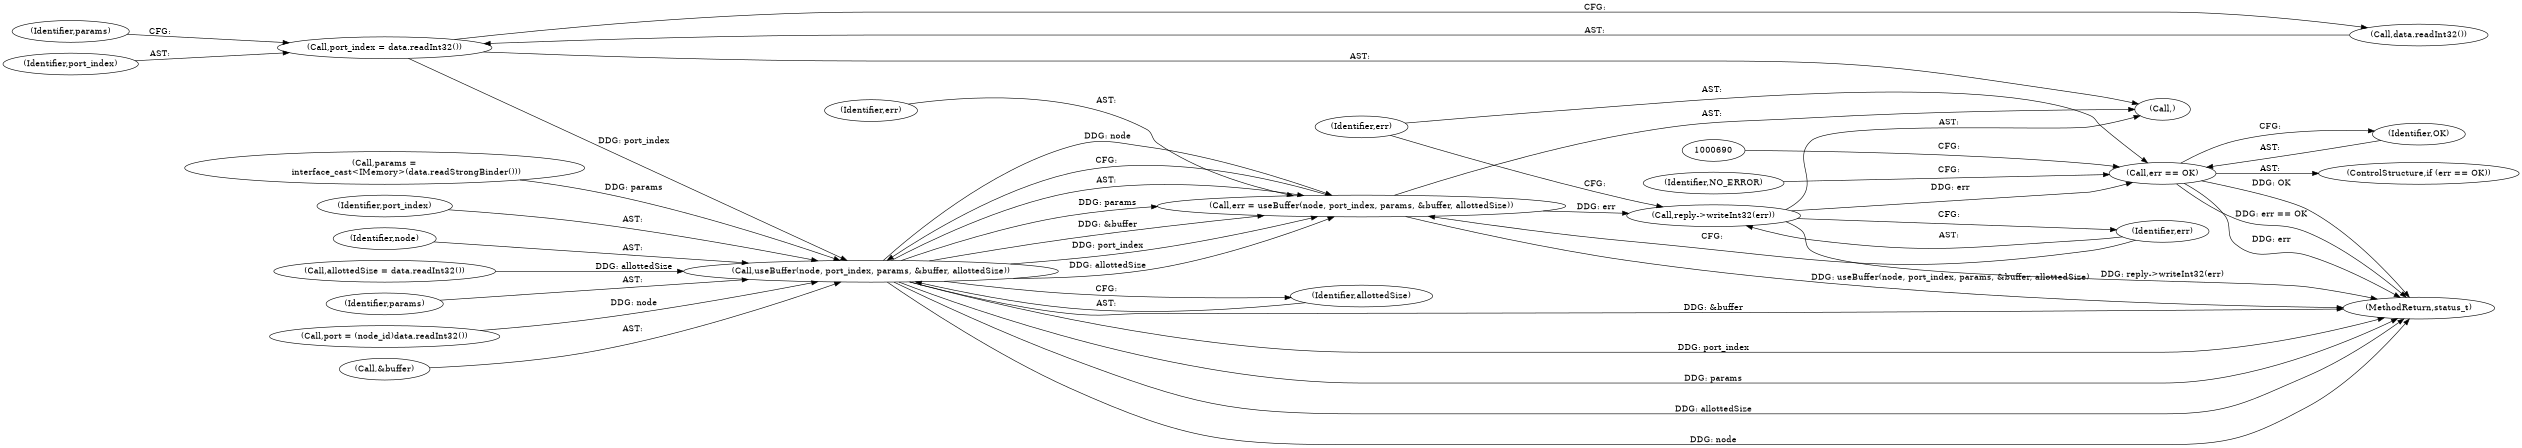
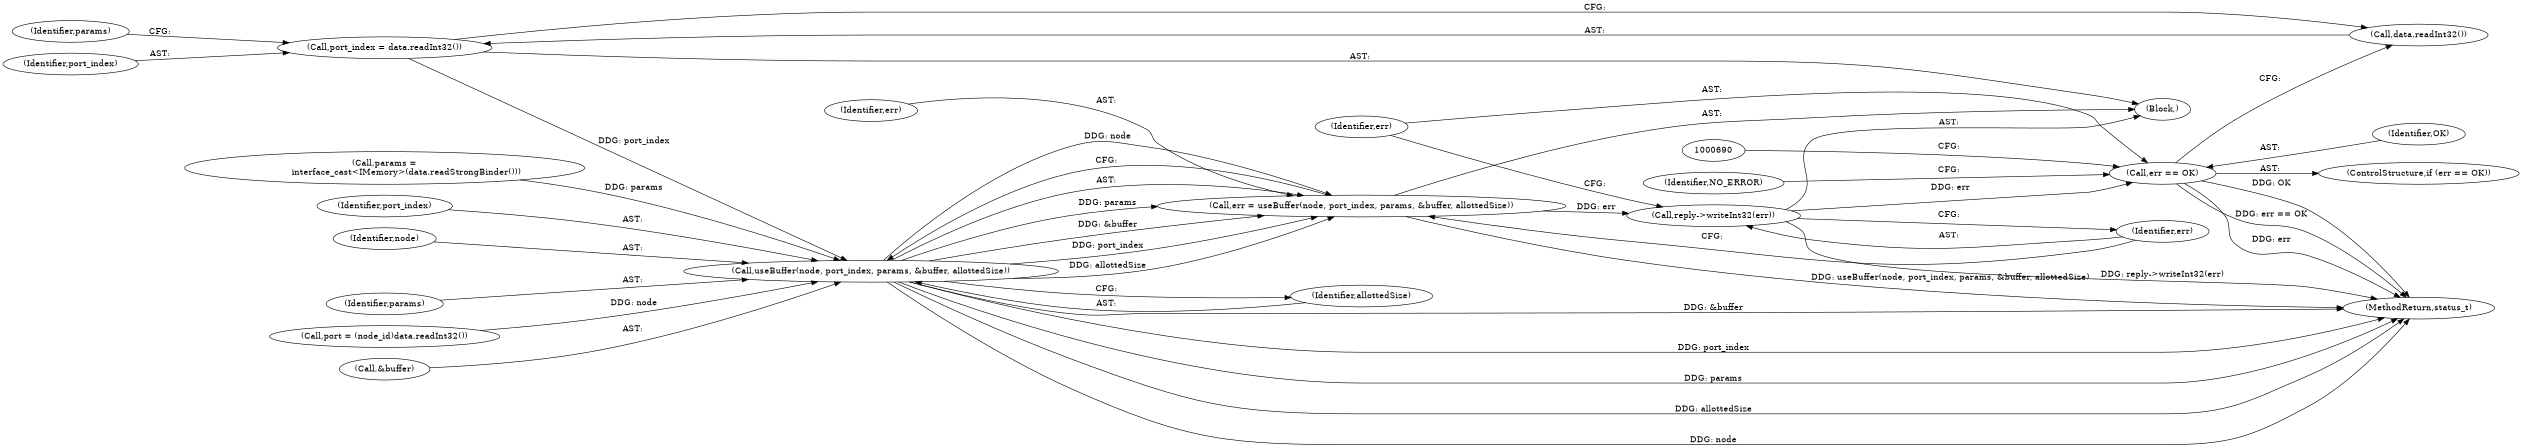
(2163, 109) -> (2163, 109)
(2272, 134) -> (2276, 97)
(385, 271) -> none
